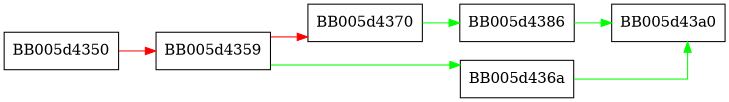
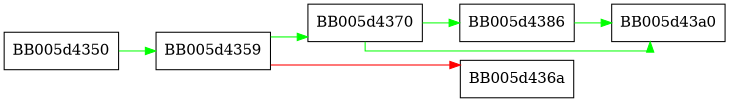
(284, 37) -> (284, 37)
(132, 51) -> (132, 51)
(360, 65) -> (360, 65)
(644, 79) -> (504, 51)
